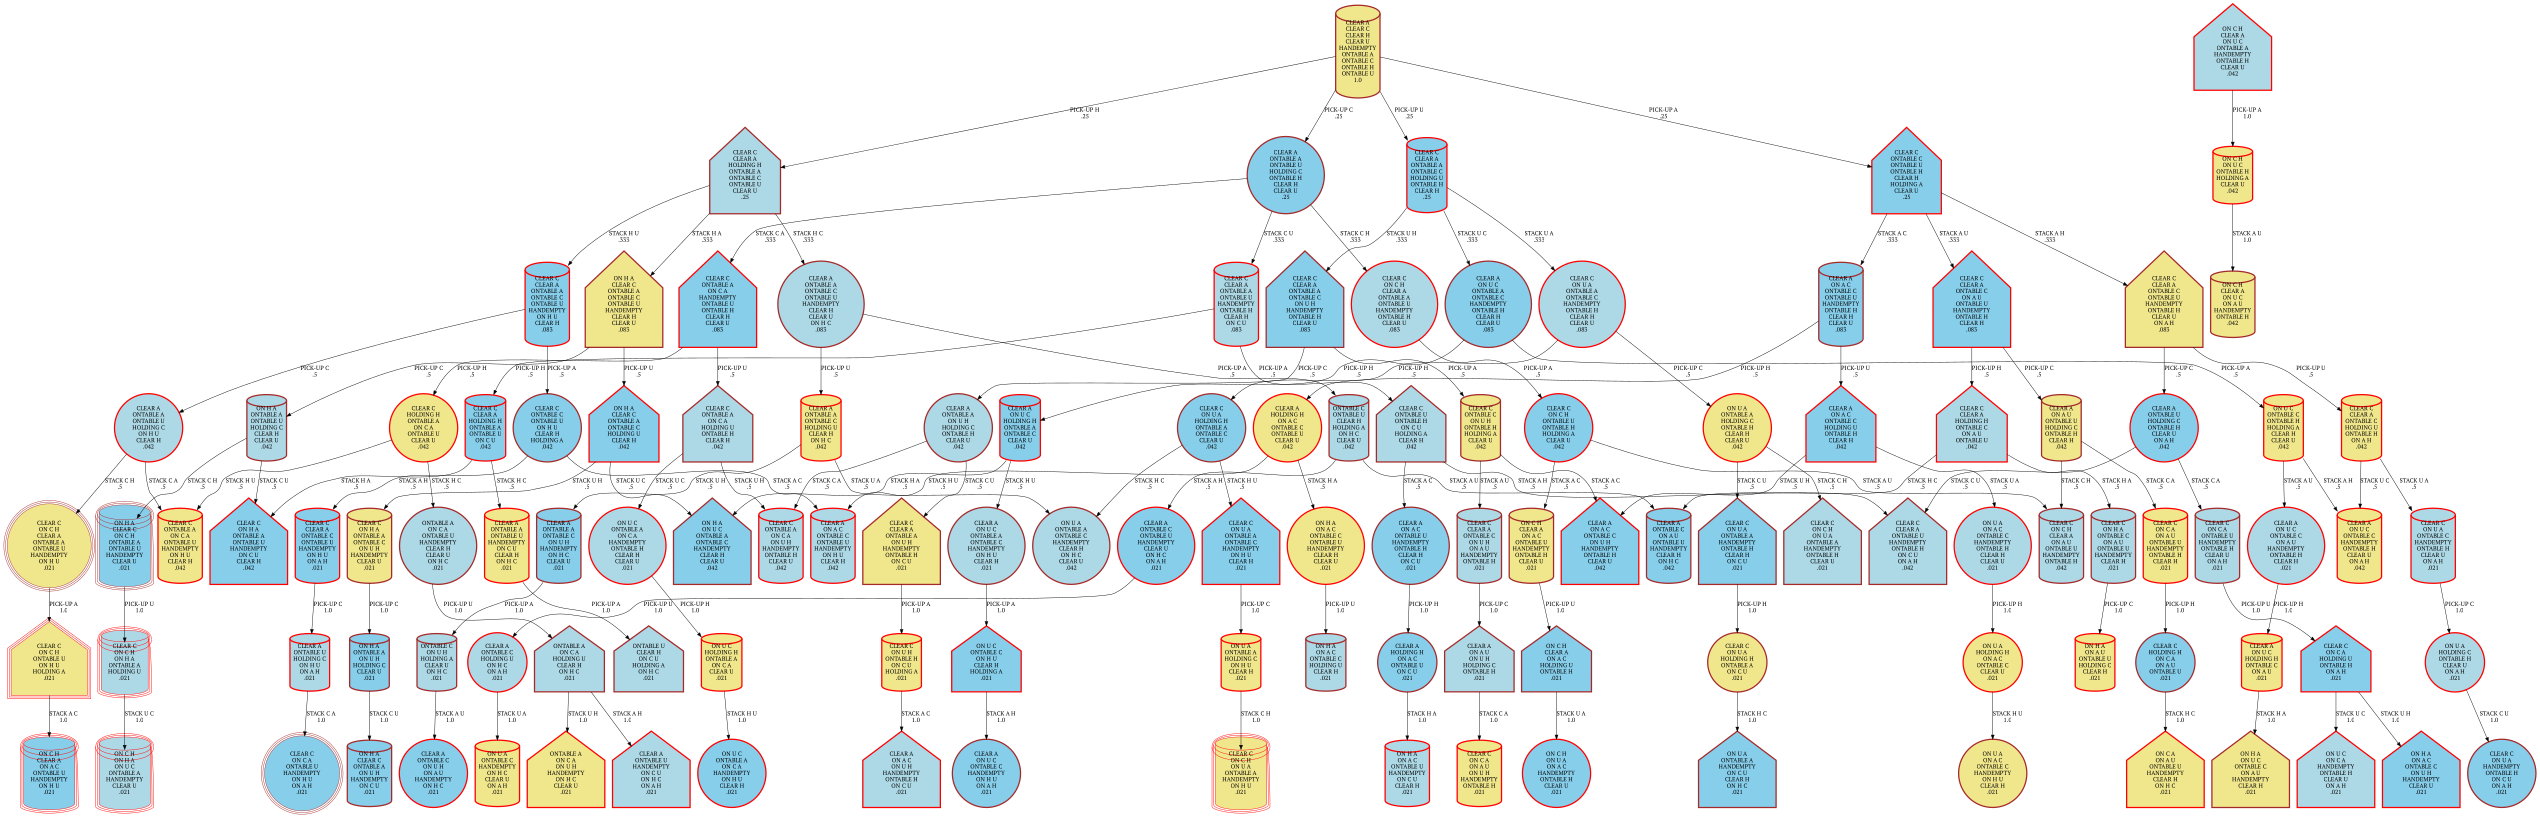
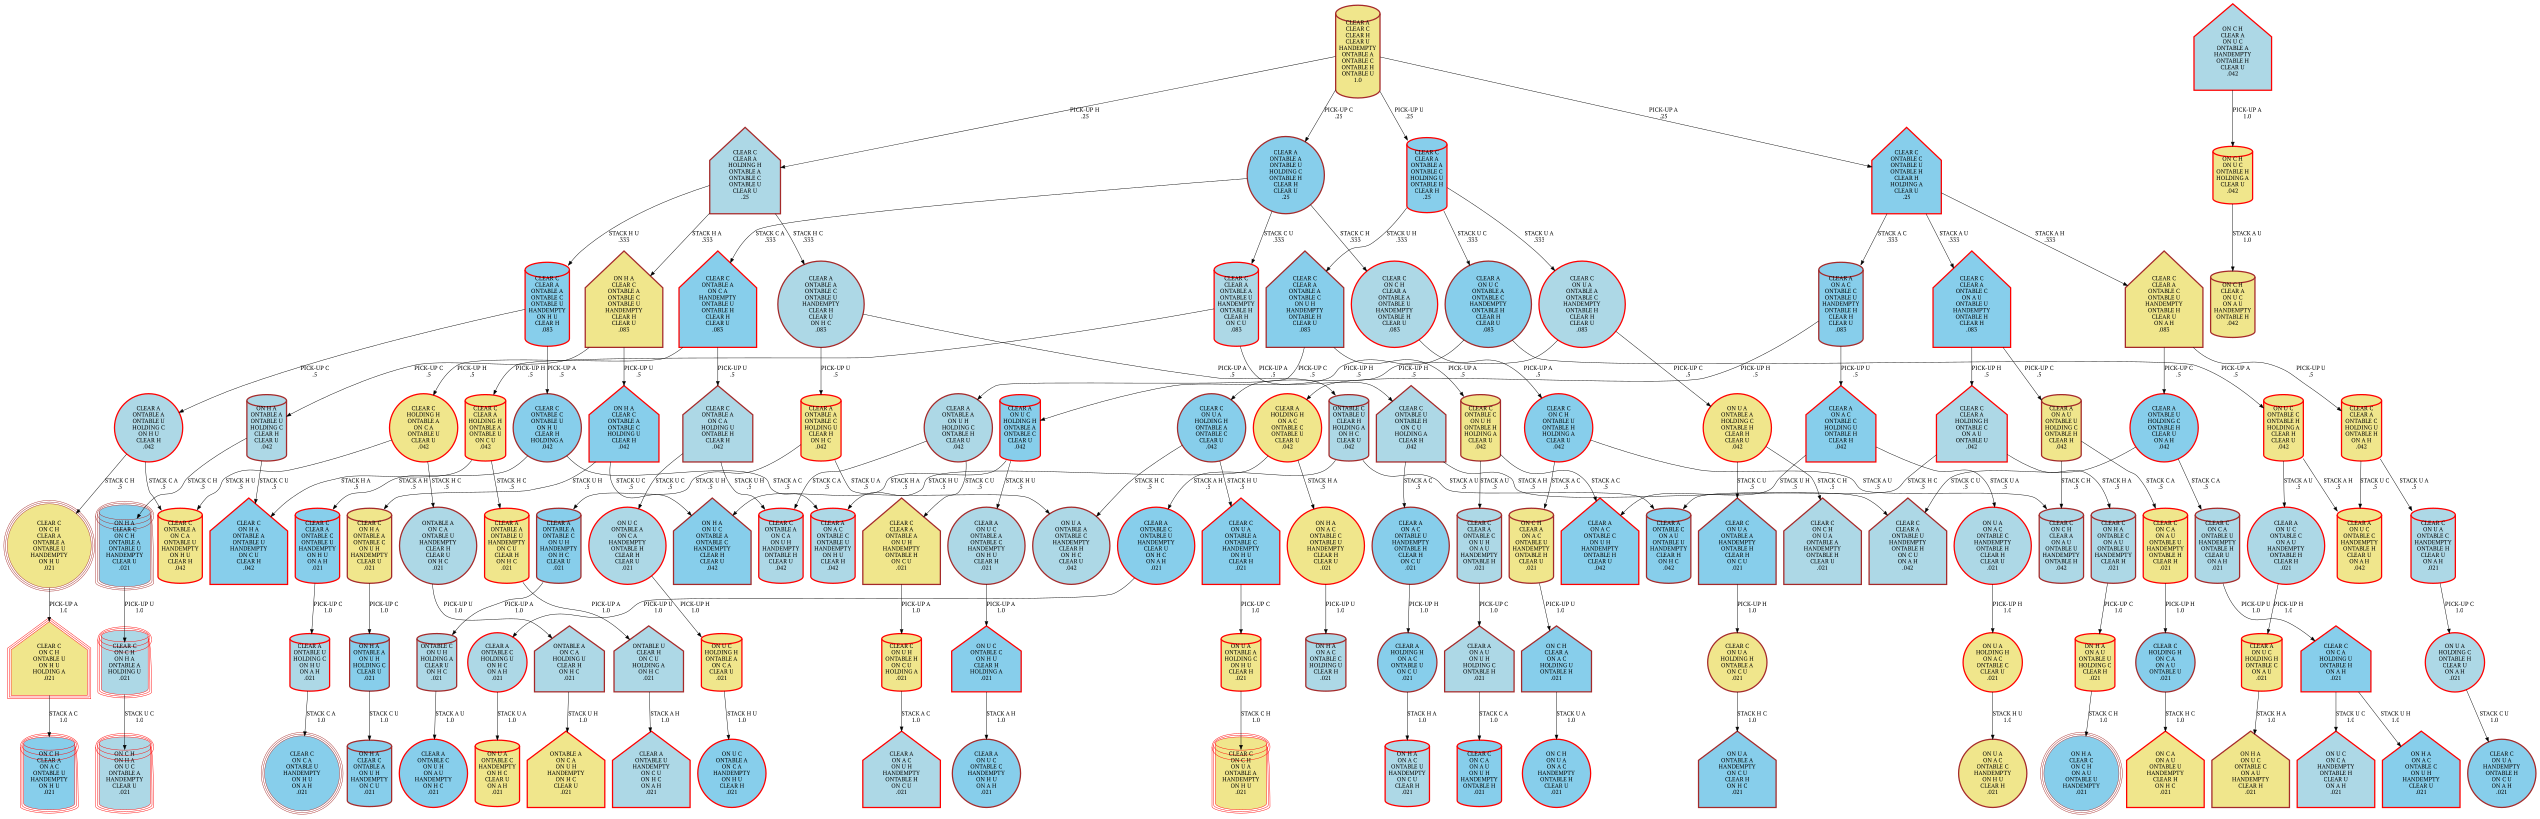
(485, 428) -> (485, 428)
(610, 717) -> (650, 710)
(1479, 773) -> (1479, 773)
none -> (2081, 773)
